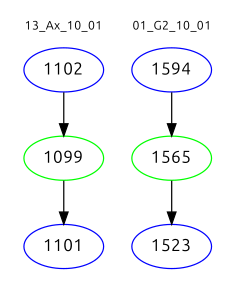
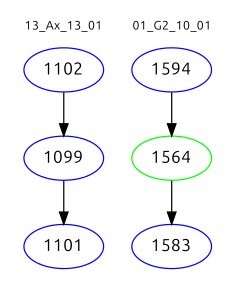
(64, 26) -> (64, 26)
(64, 158) -> (64, 158)
(172, 158) -> (172, 158)
(172, 247) -> (172, 247)
